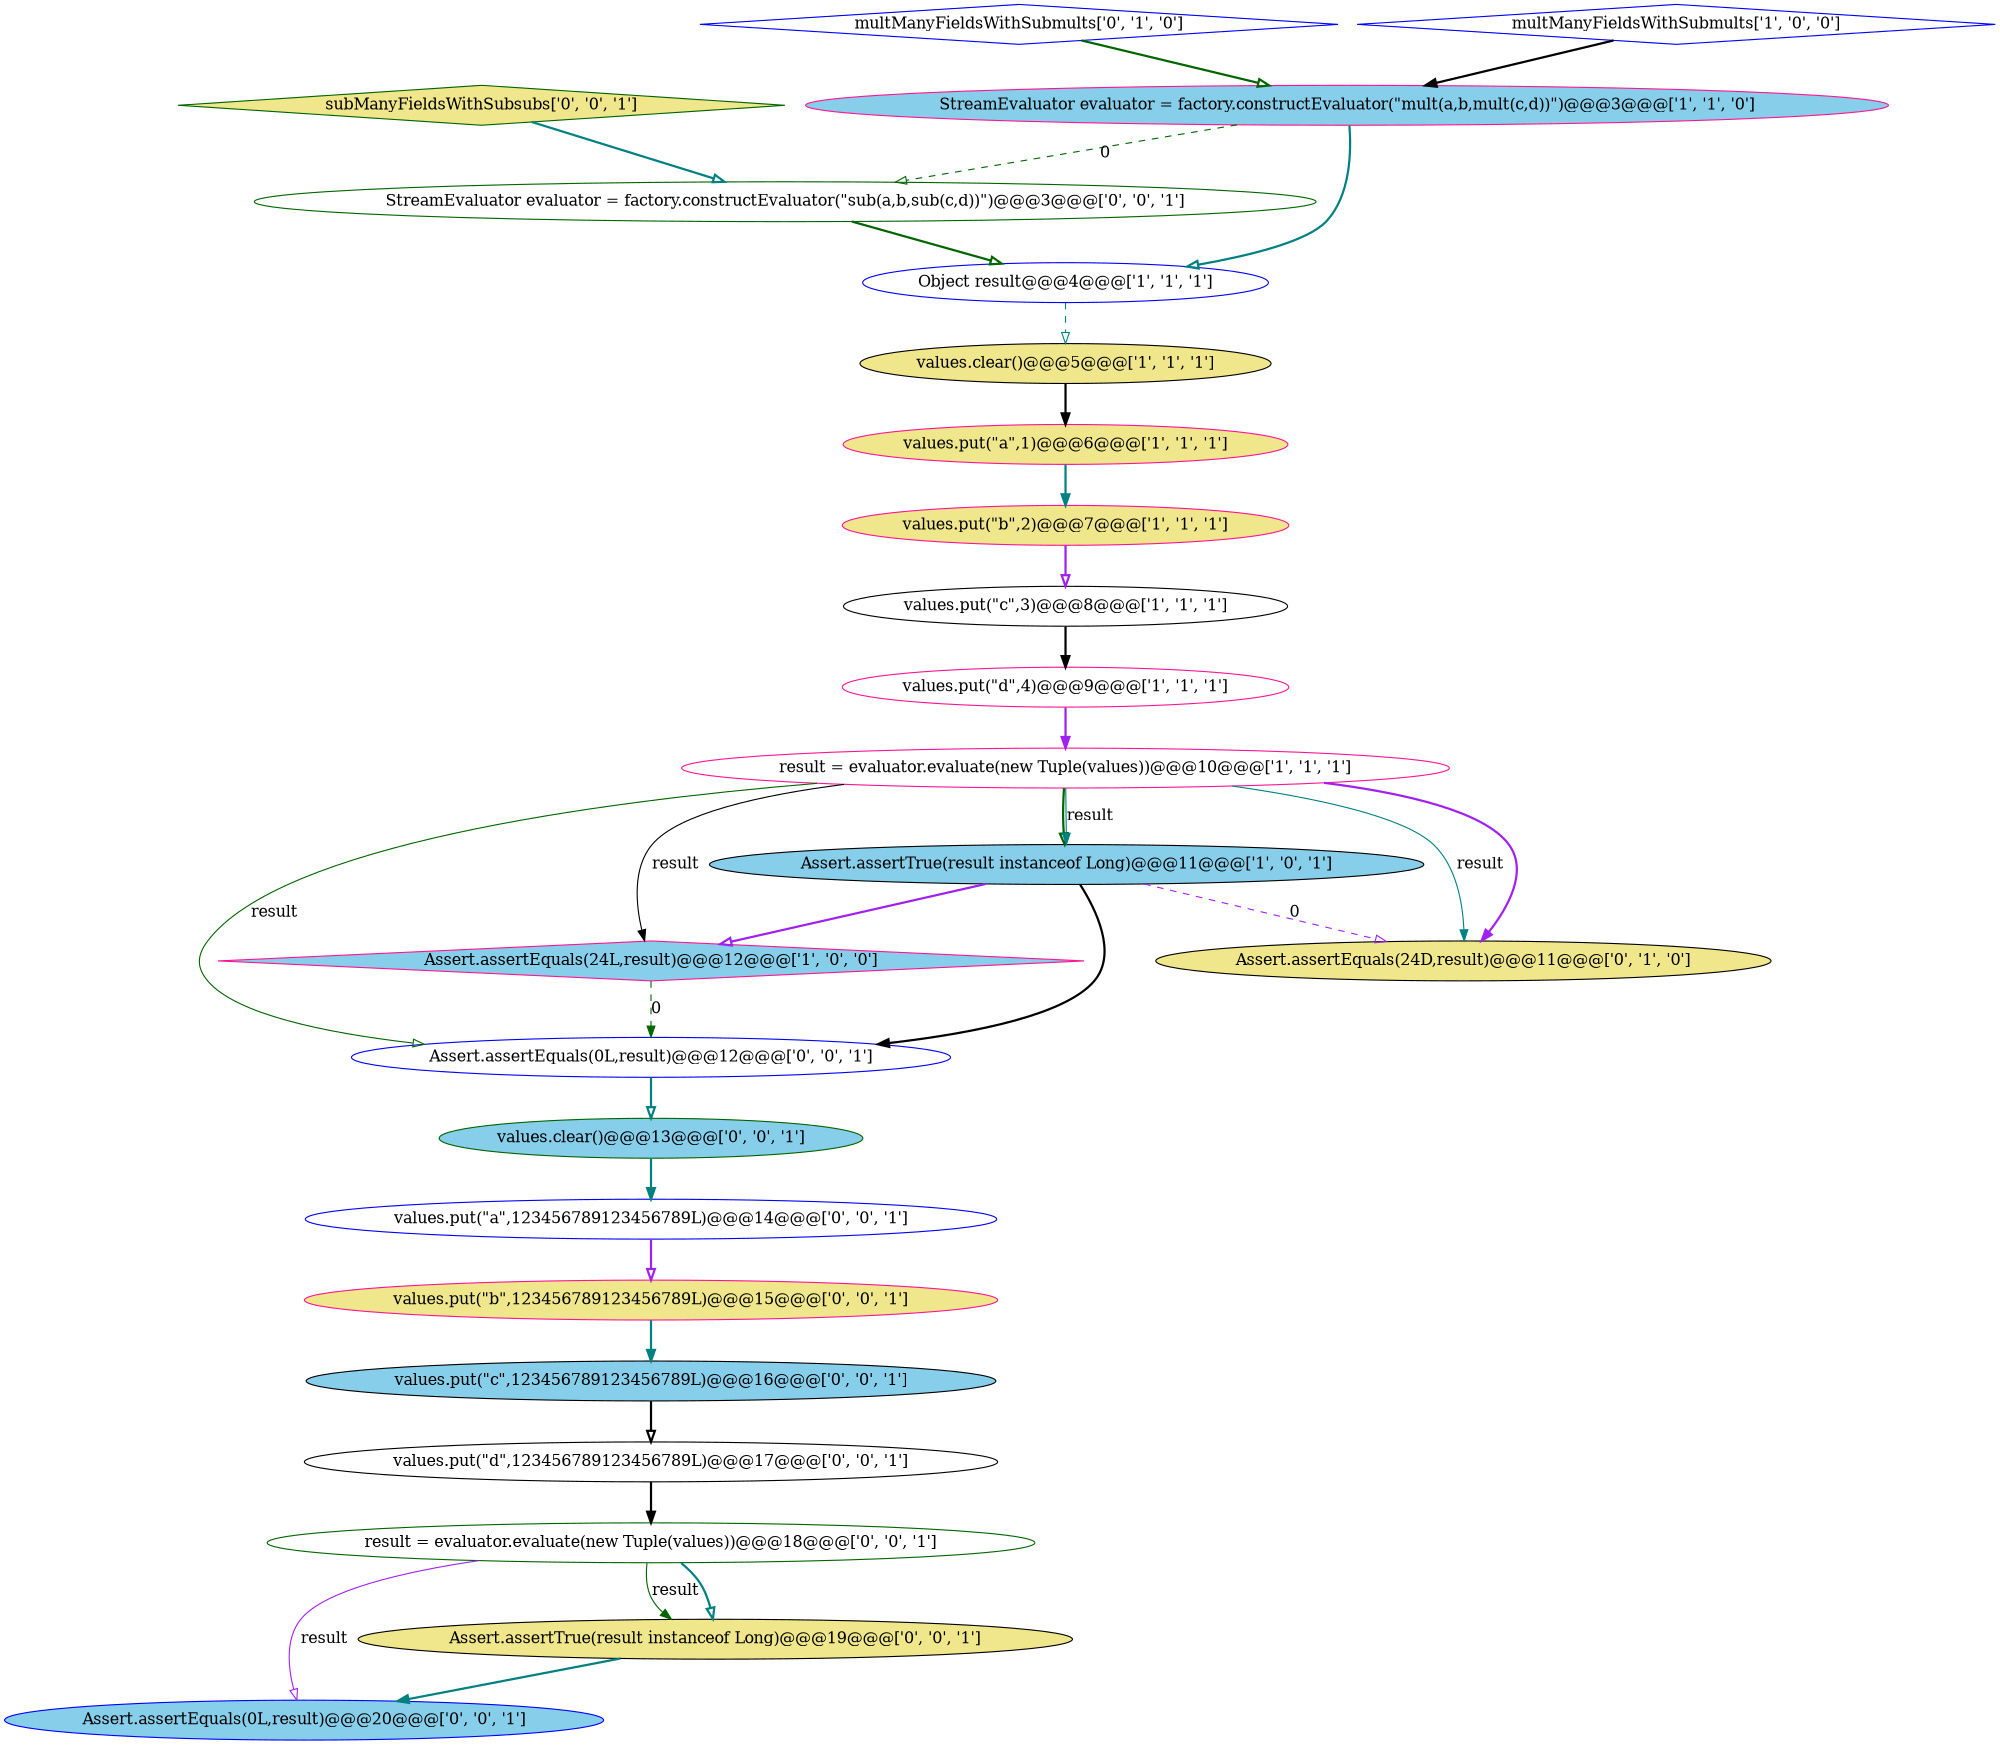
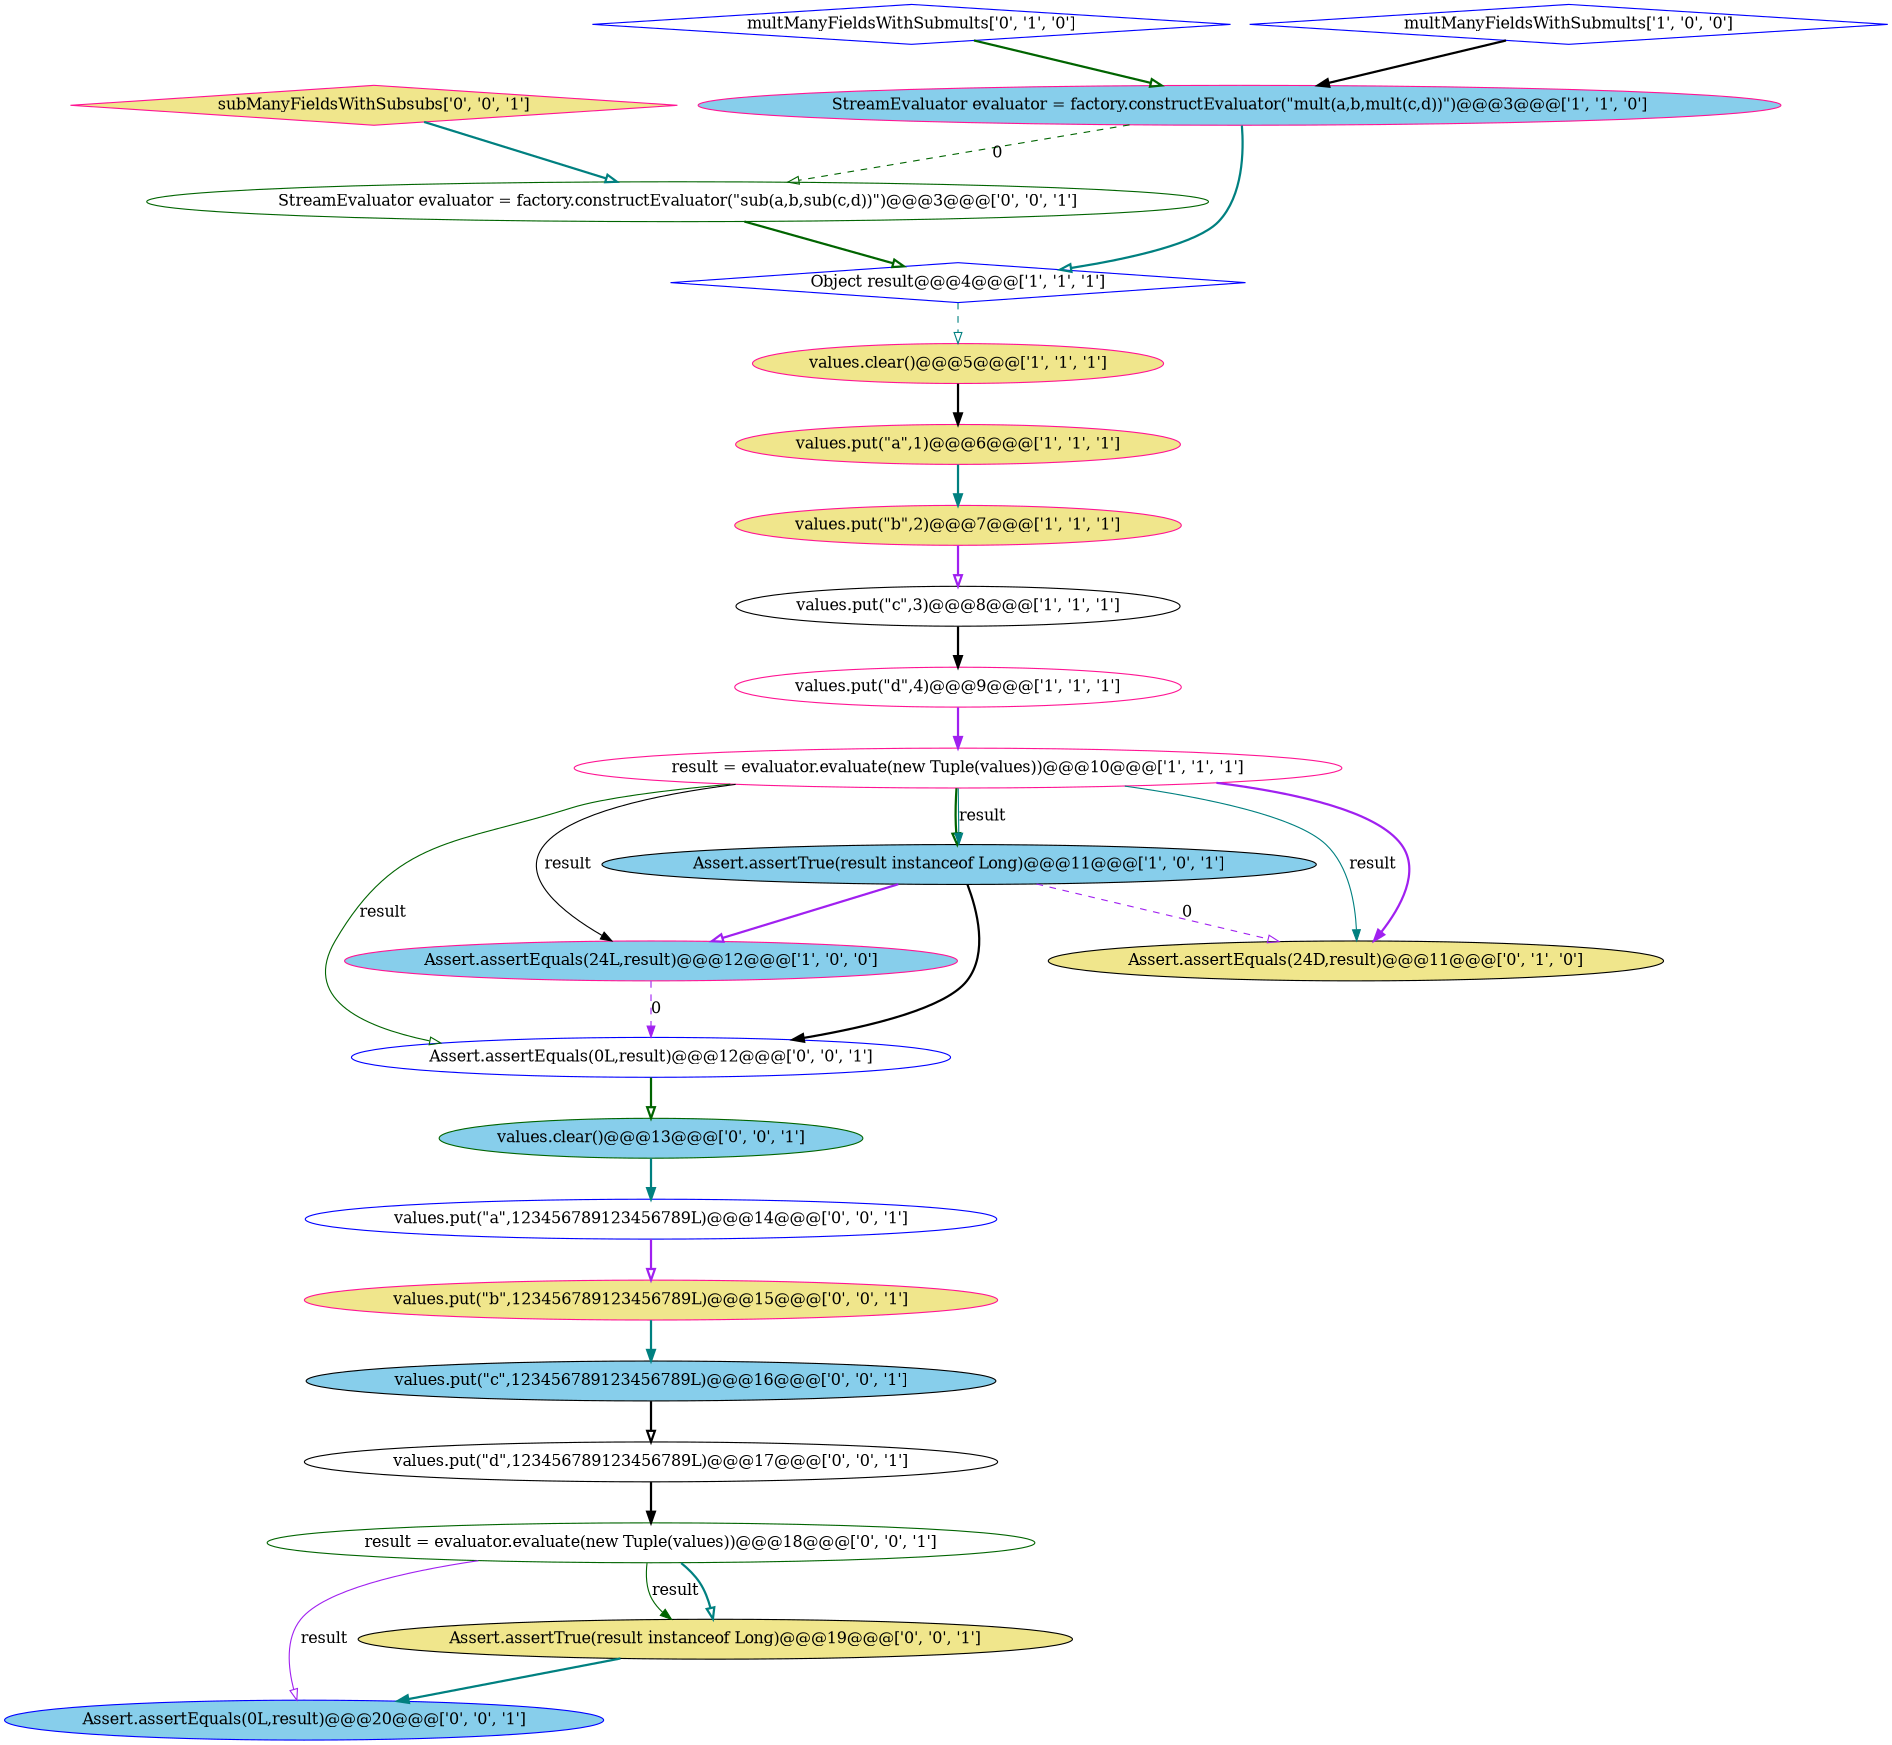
(481, 105) -> (374, 105)
(1066, 283) -> (958, 283)
(1066, 364) -> (958, 364)
(651, 961) -> (651, 961)
(651, 1004) -> (651, 1004)
(651, 1092) -> (651, 1092)
